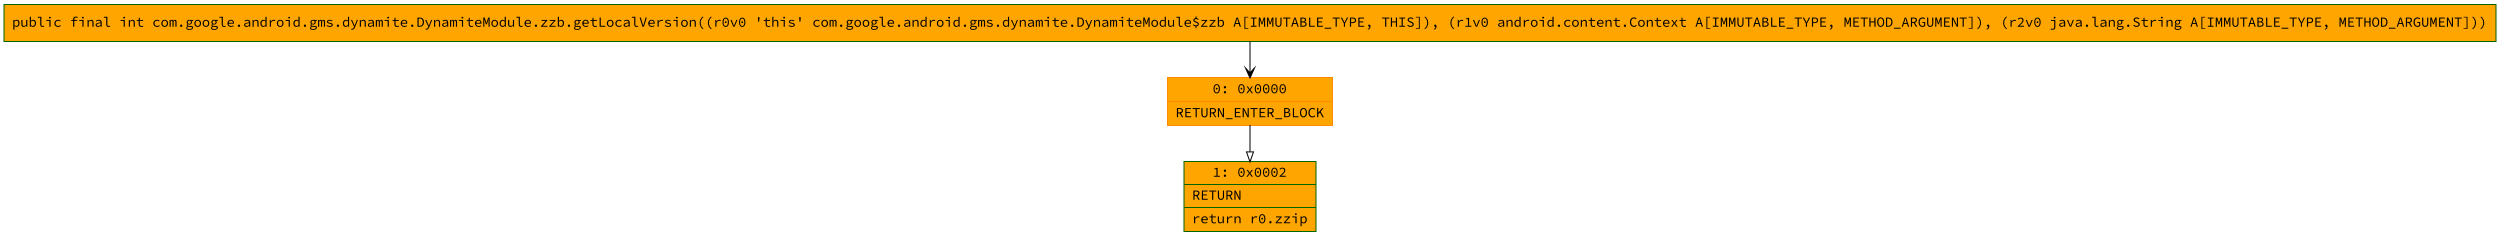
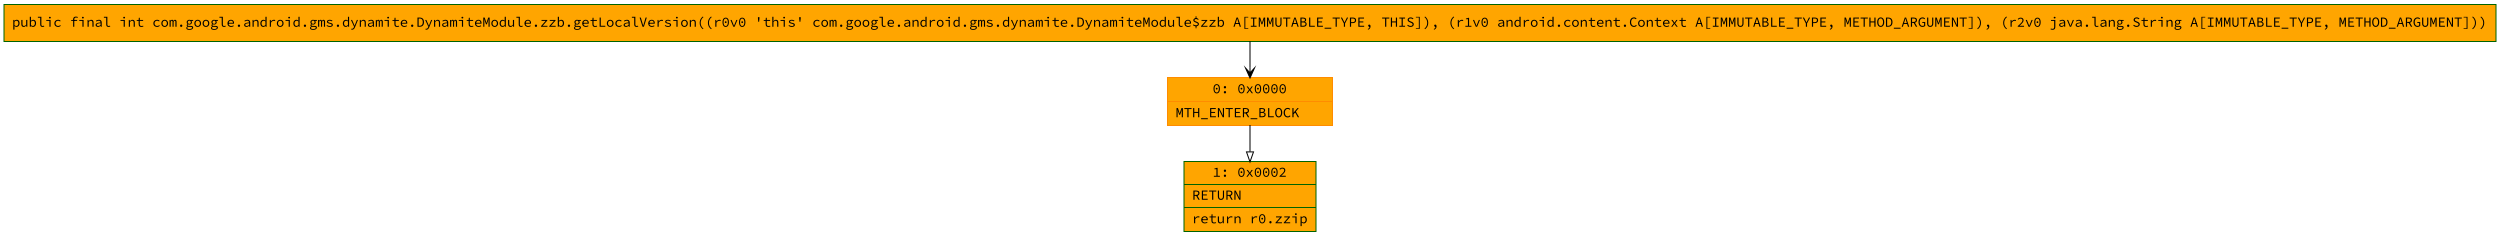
(1250, 113) -> (1238, 113)
